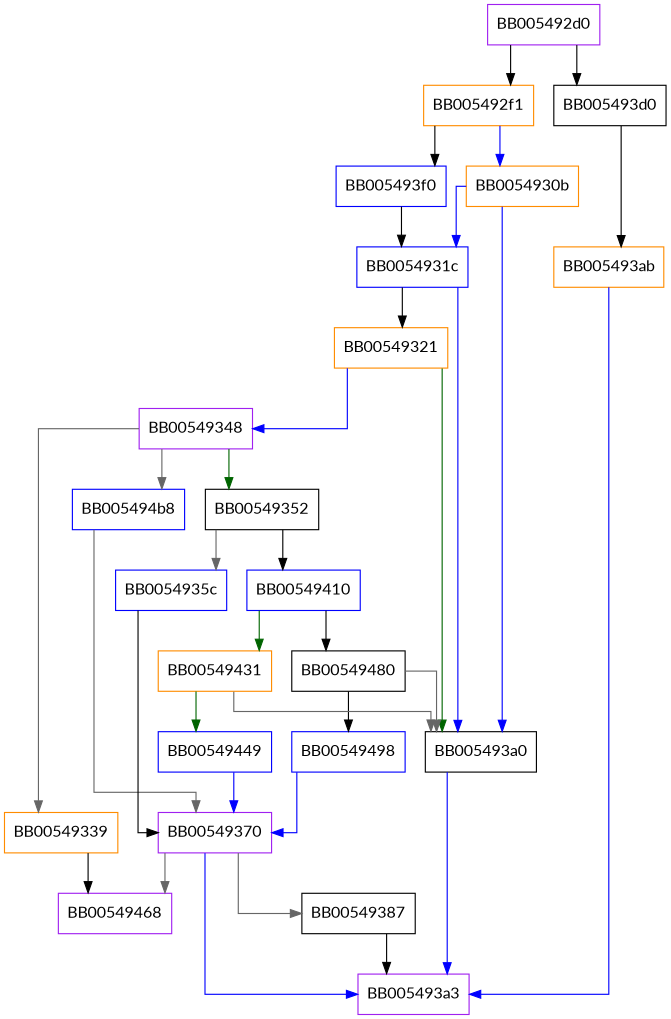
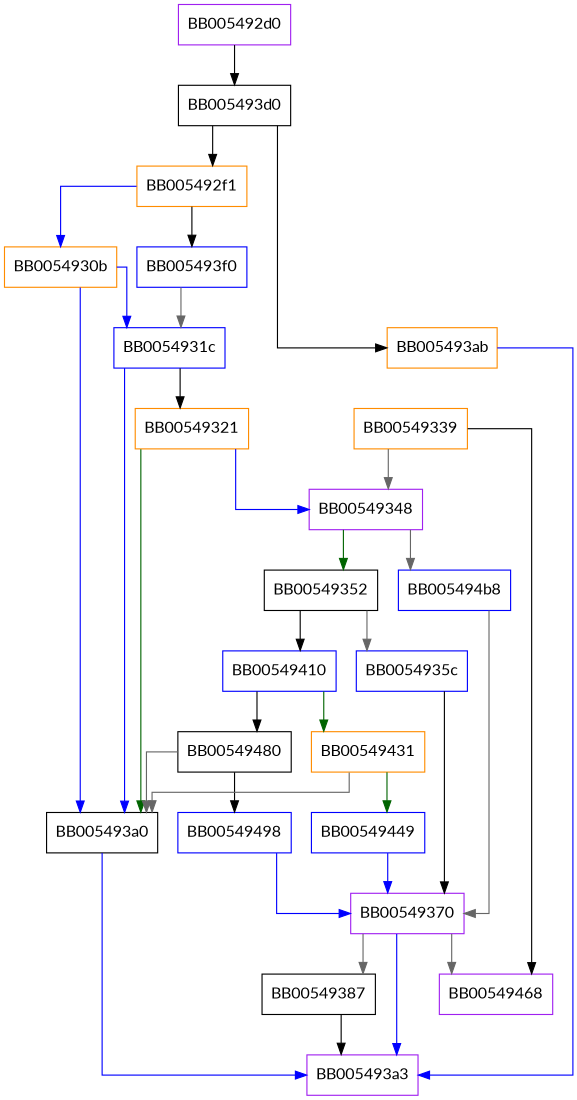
(511, 59) -> (213, 140)
(401, 221) -> (181, 302)
(38, 564) -> (388, 463)
